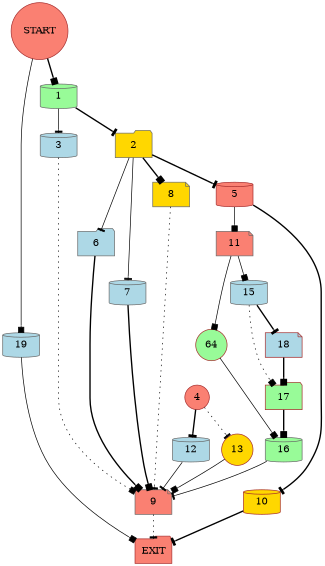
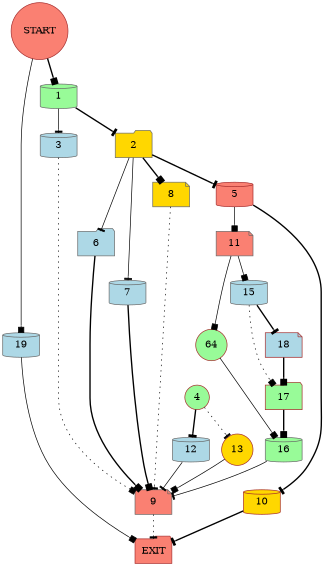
(197, 397) -> (197, 397)
